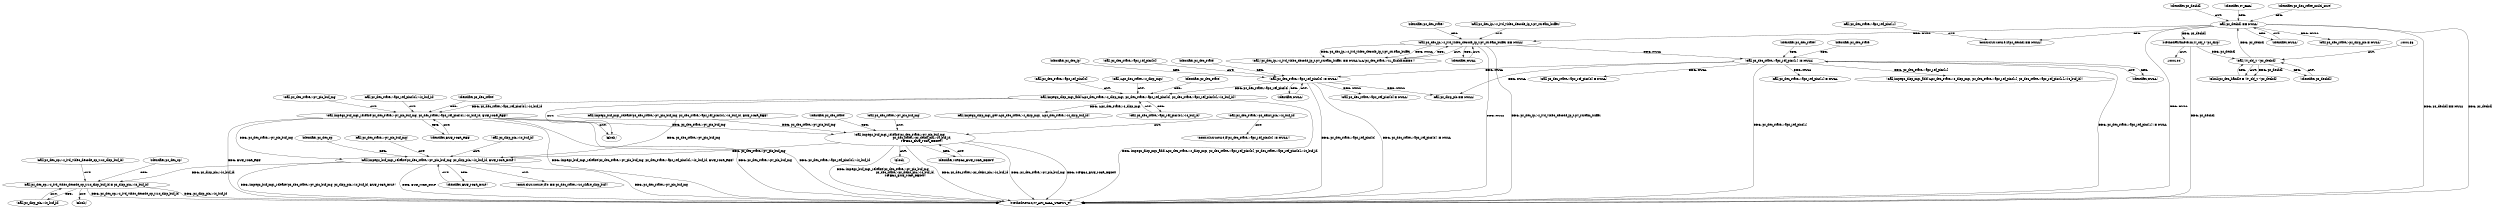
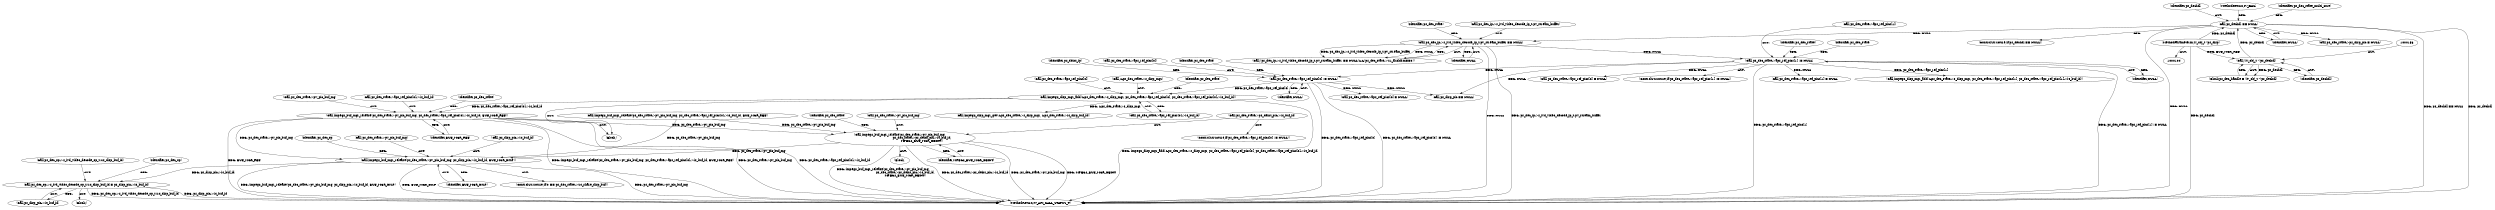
(2238, 6) -> (2238, 6)
(2191, 29) -> (2210, 33)
(1938, 33) -> (1788, 30)
(2223, 52) -> (2223, 52)
(1065, 61) -> (1065, 61)
none -> (1685, 79)
